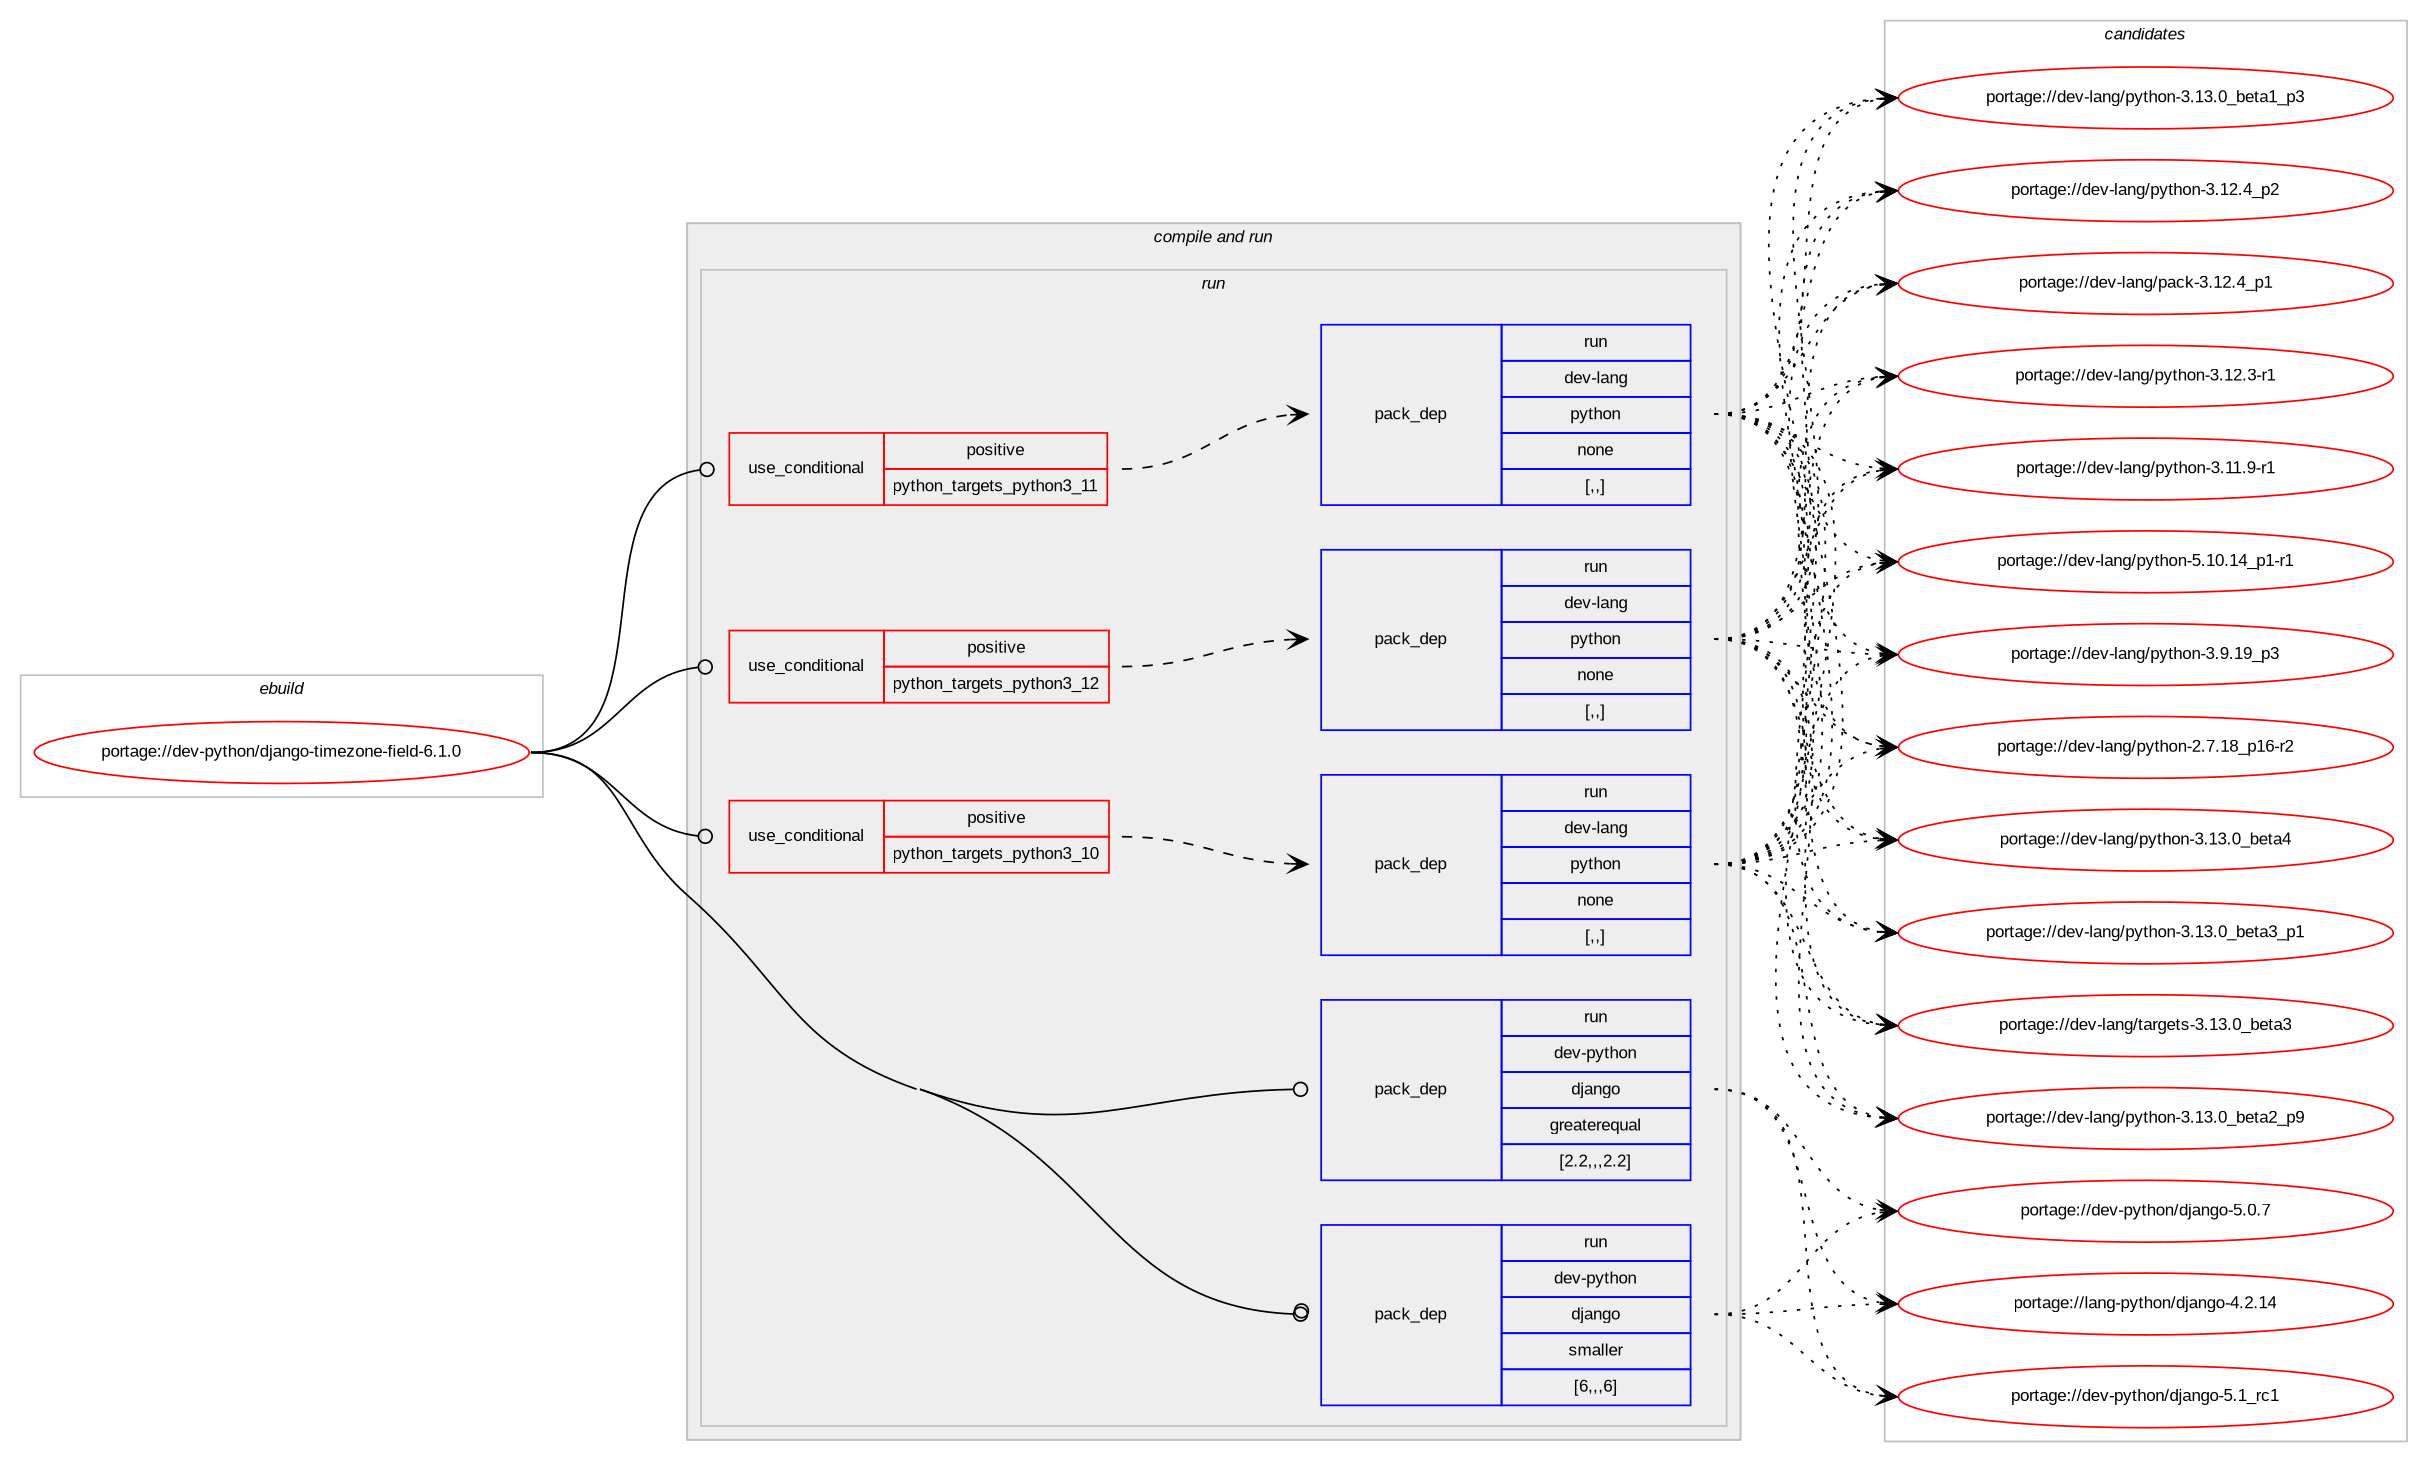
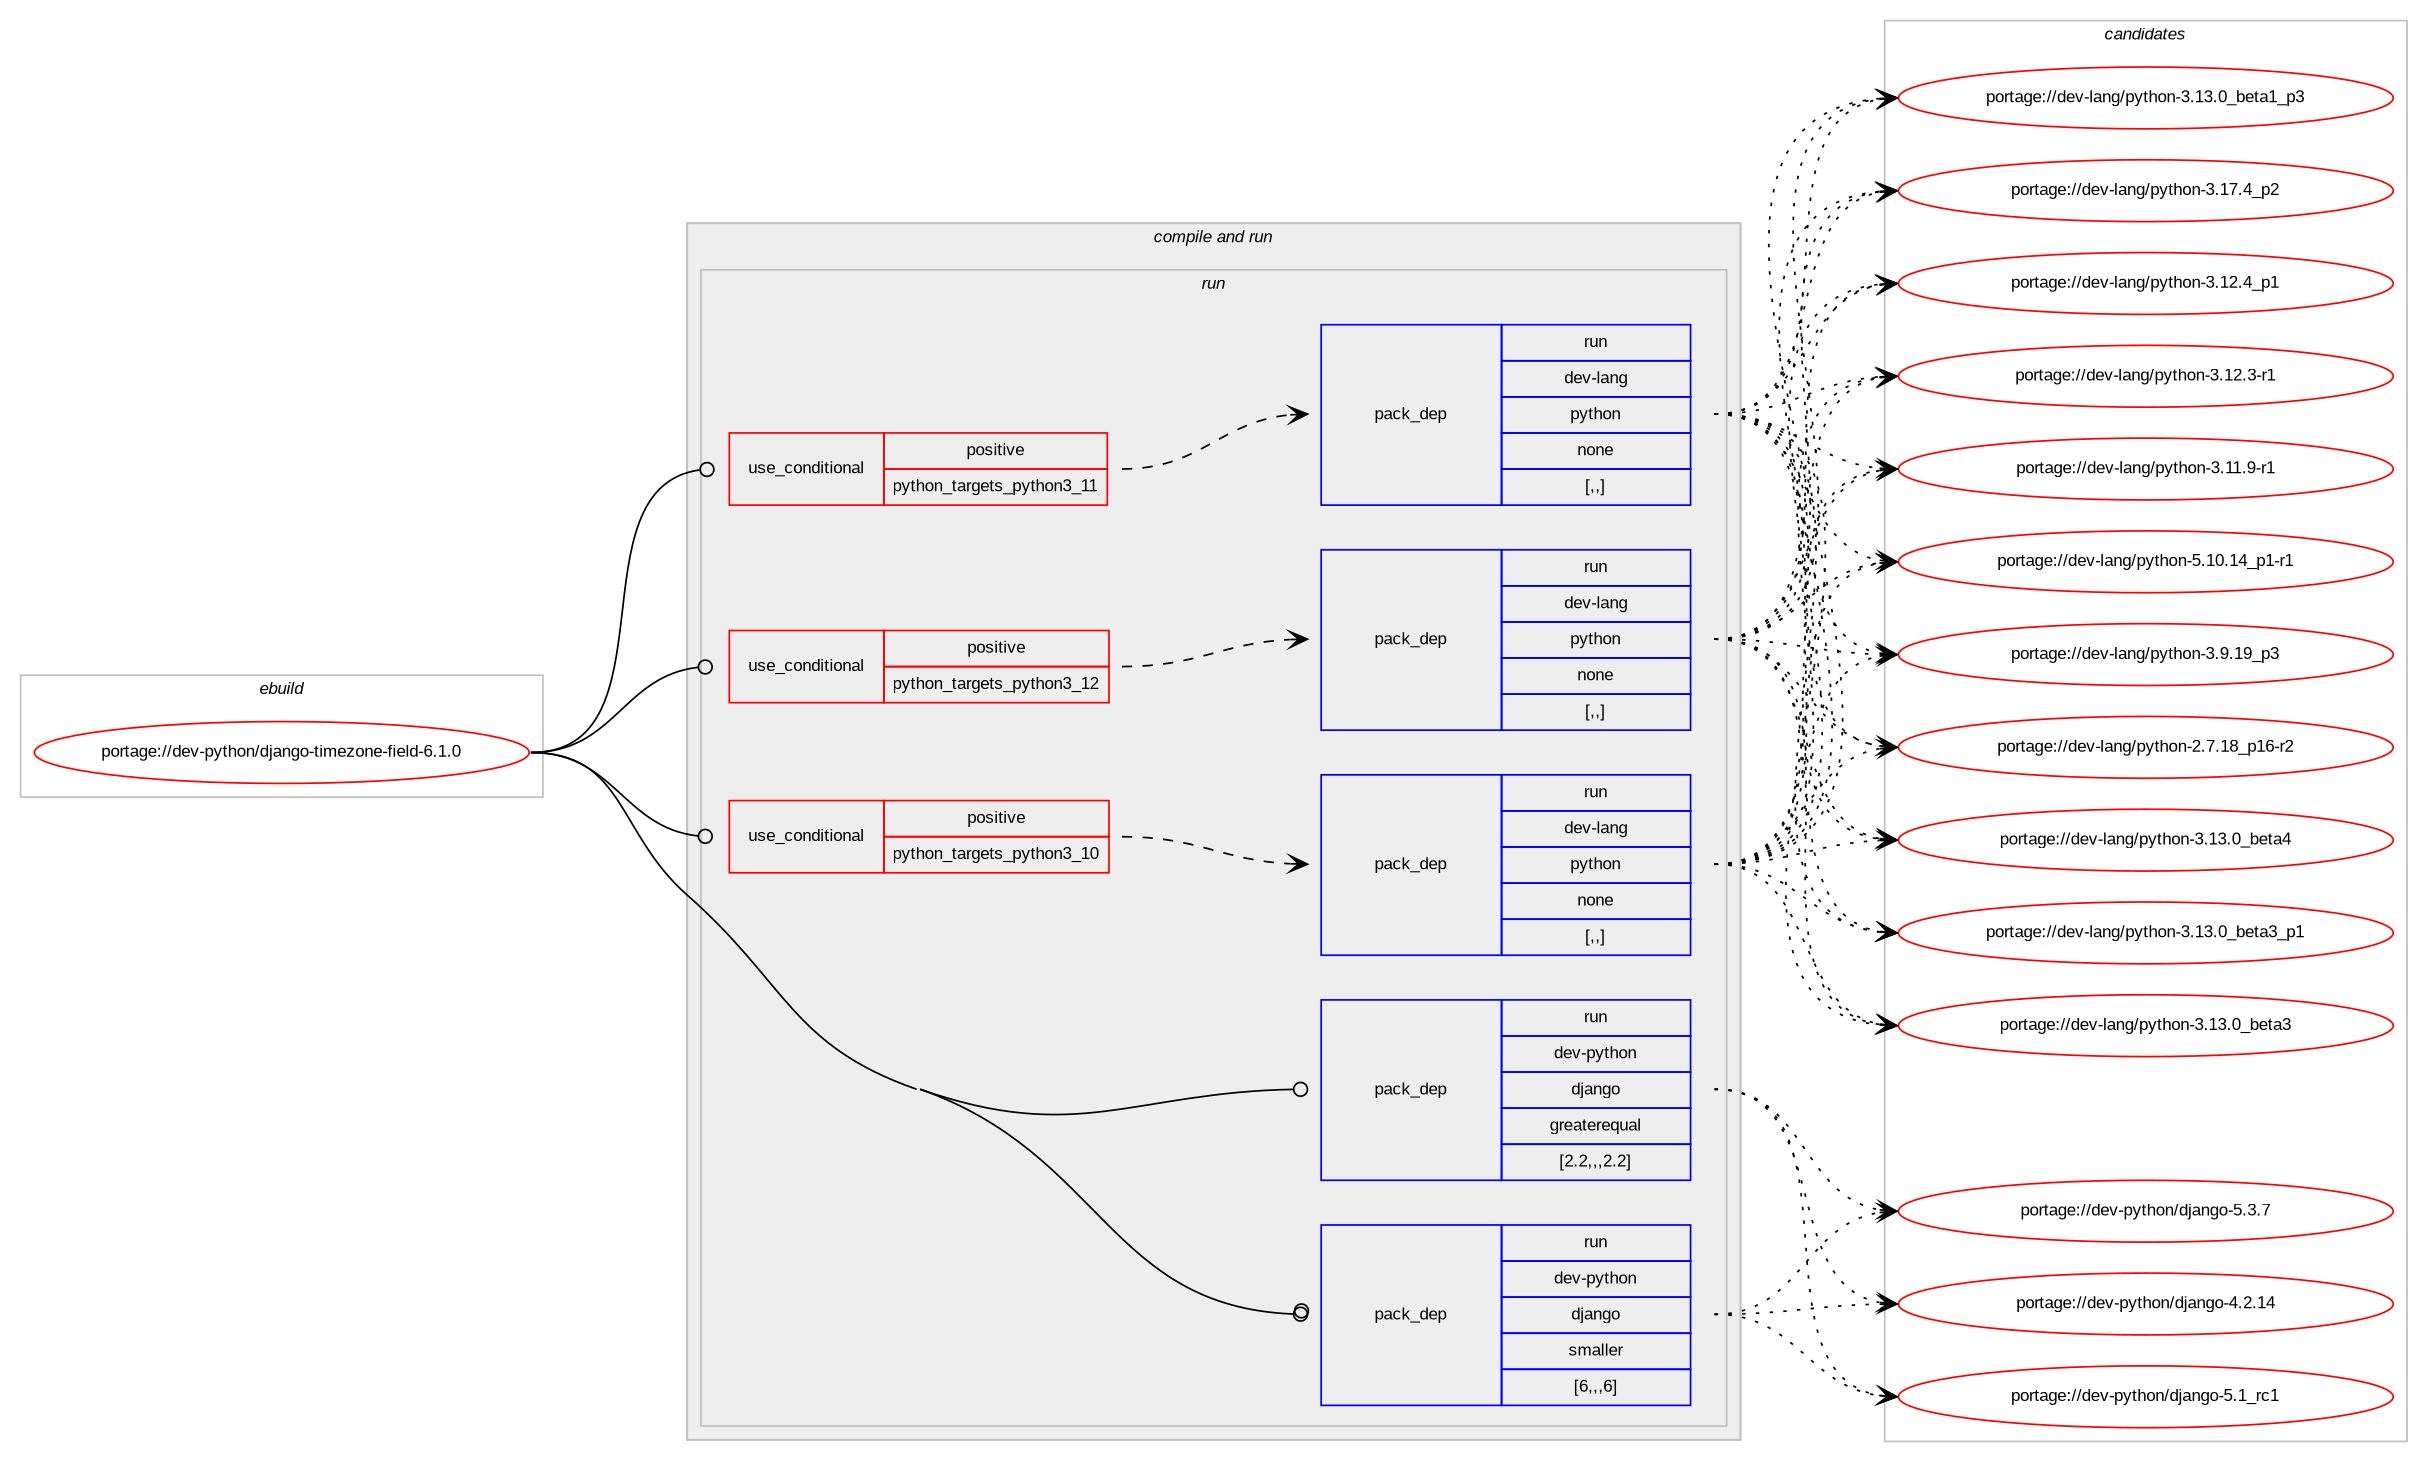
(2146, 191) -> (2146, 191)
(2146, 283) -> (2146, 283)
(2146, 1026) -> (2146, 1026)
(2146, 1118) -> none
(2146, 1211) -> (2146, 1211)
(2146, 1304) -> (2146, 1304)
